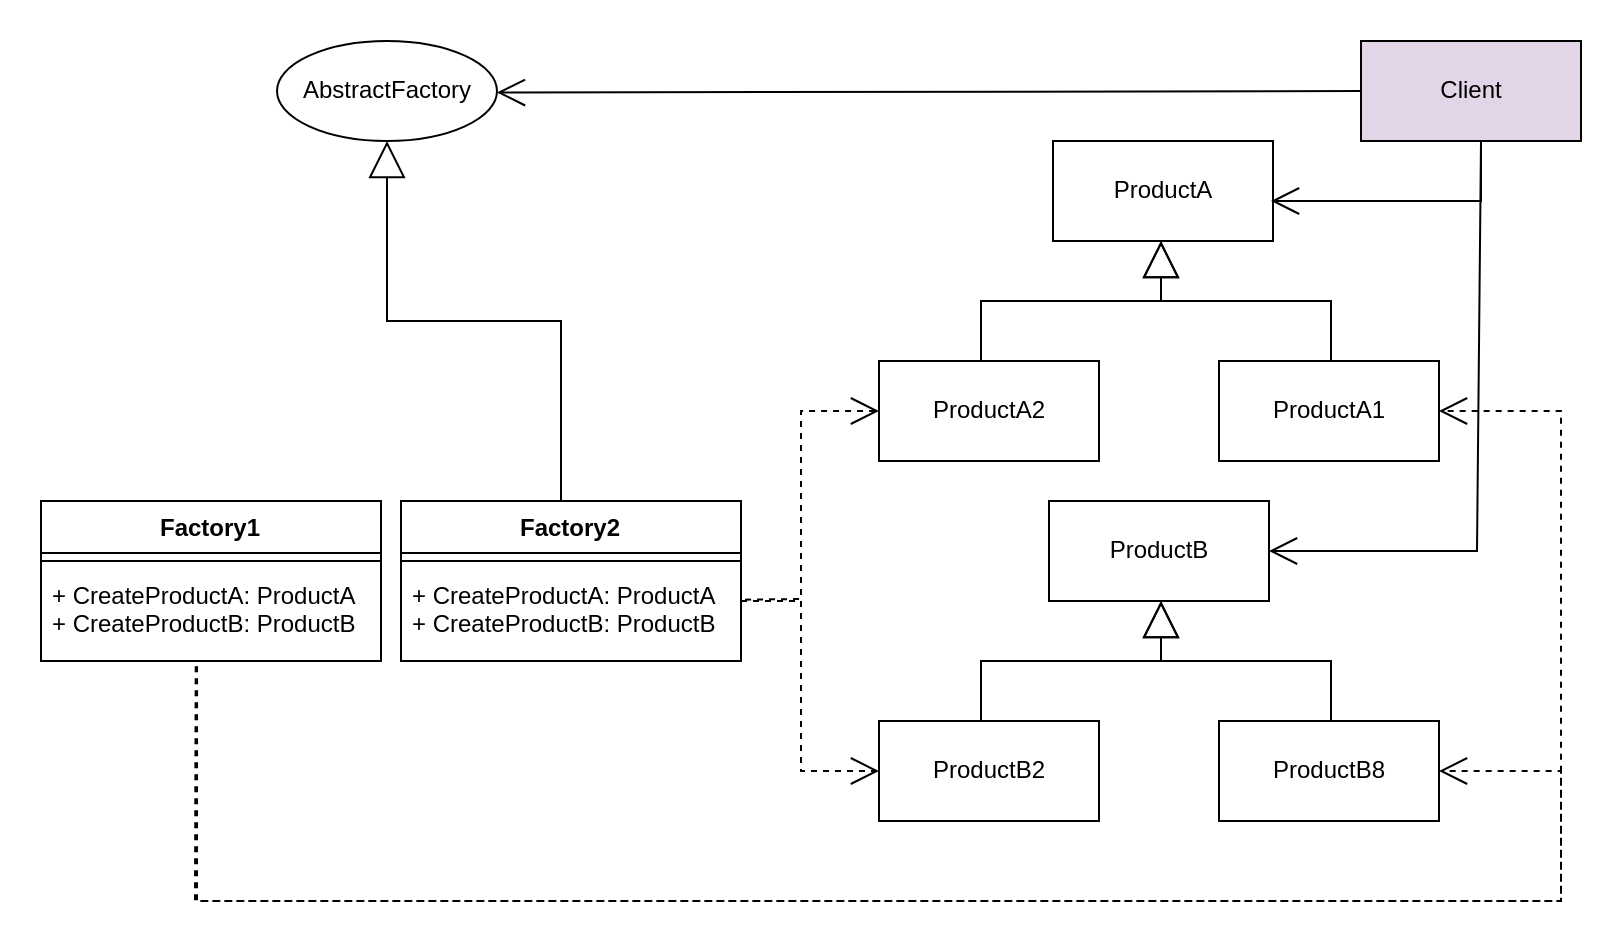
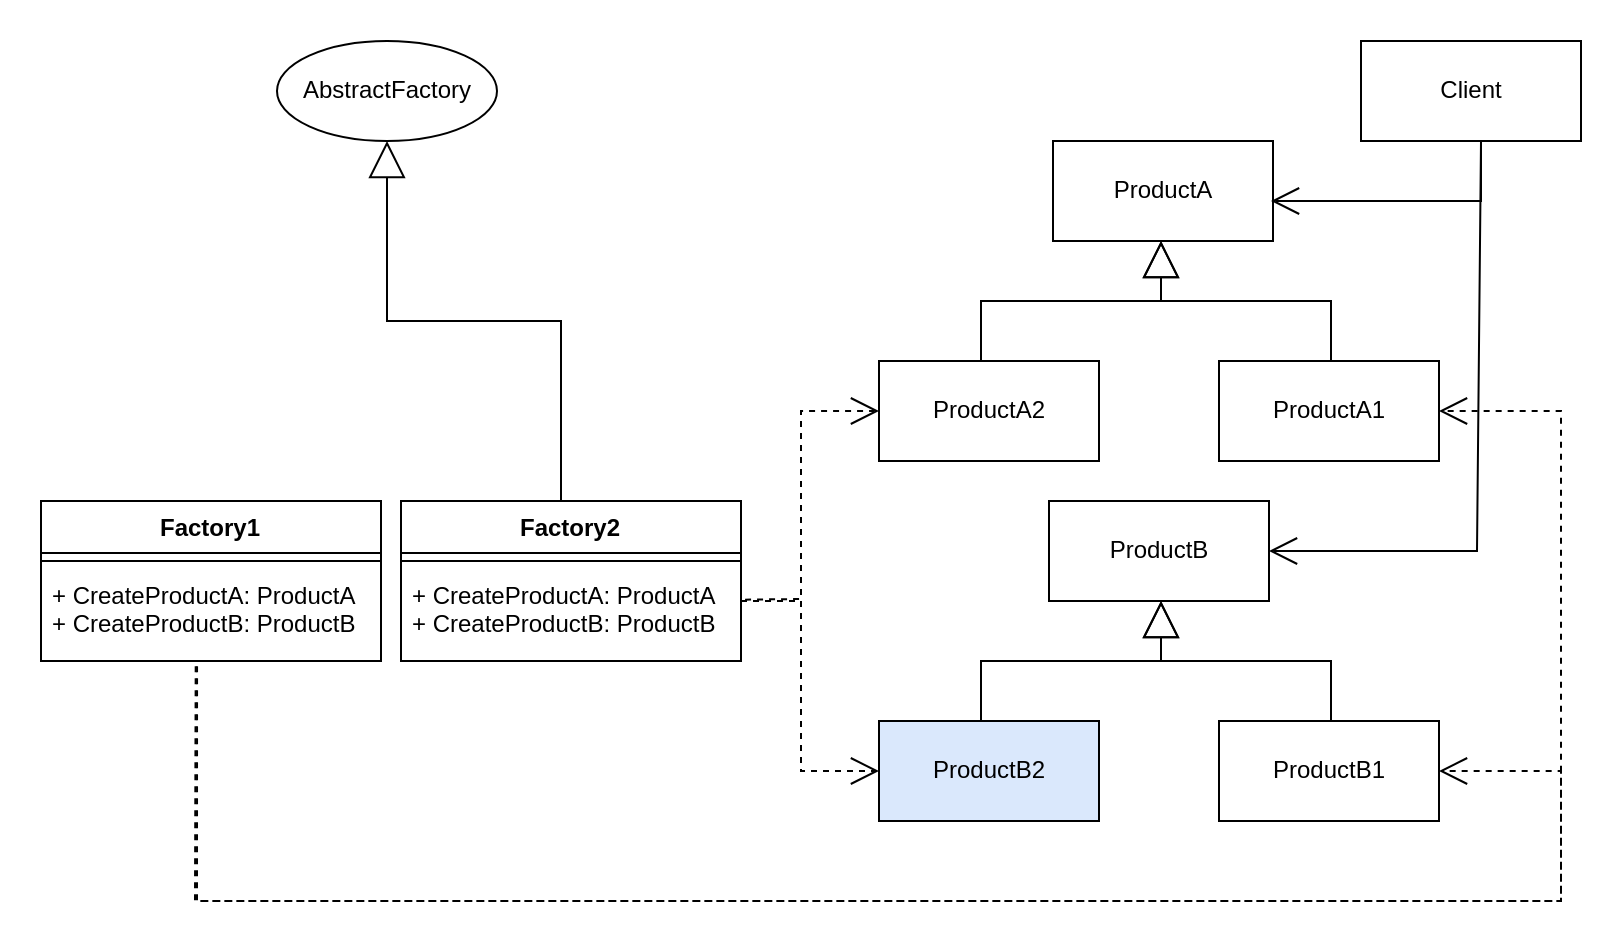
(1471, 91) -> (1471, 91)
(932, 92) -> none
(989, 771) -> (989, 771)
(1330, 771) -> (1330, 771)
